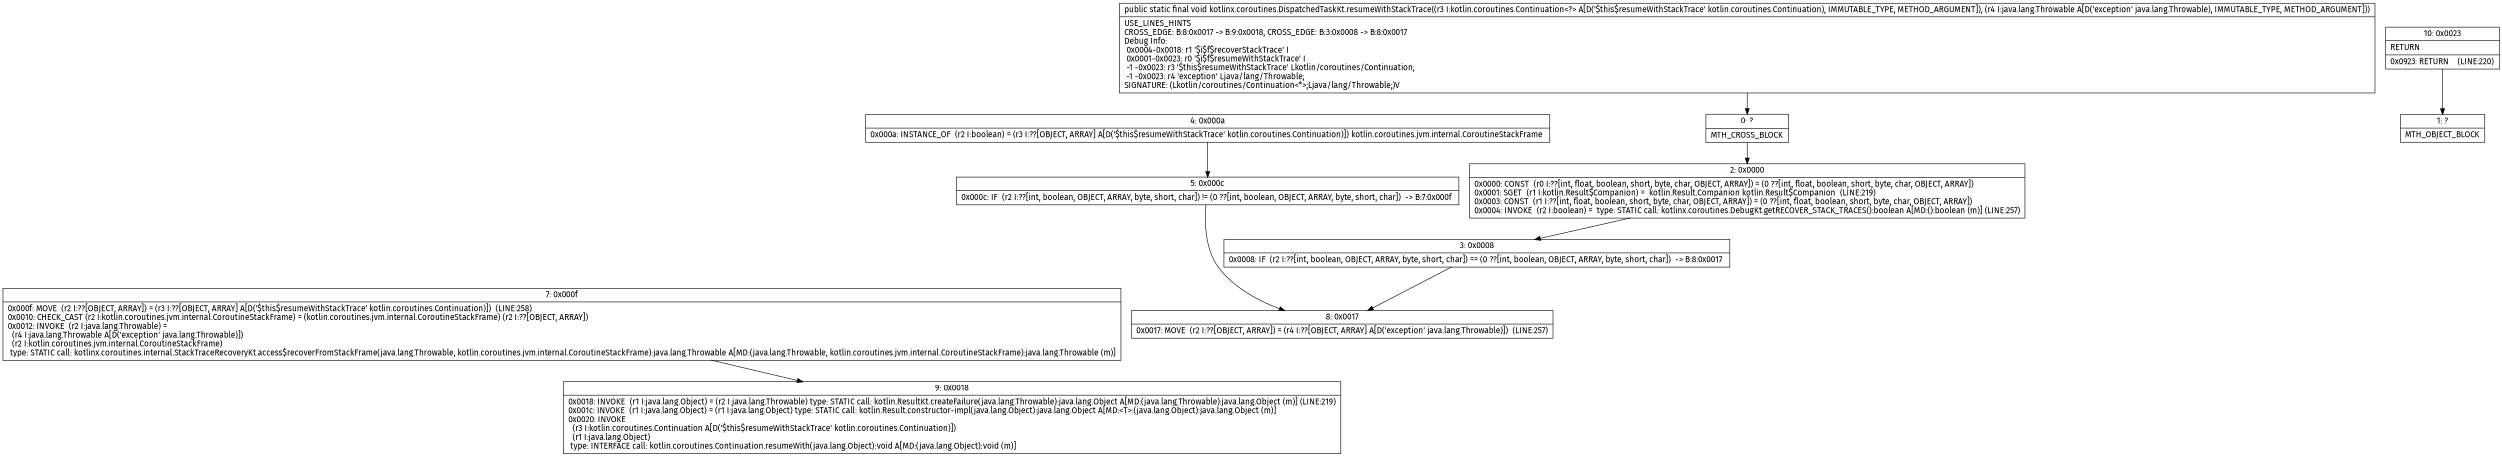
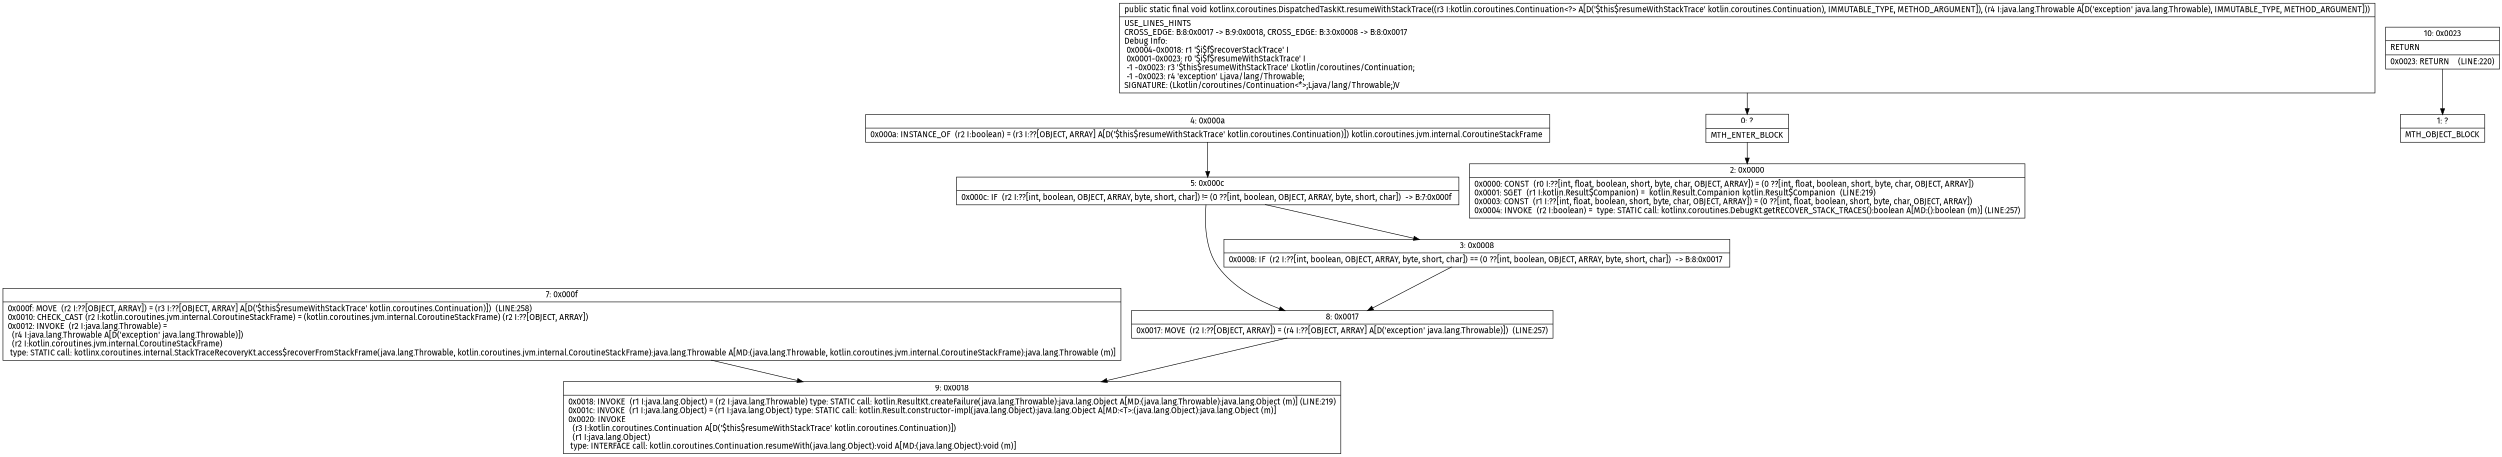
(2442, 62) -> (2443, 62)
(1747, 135) -> (1747, 135)
(1586, 228) -> (1339, 221)
none -> (1197, 359)
